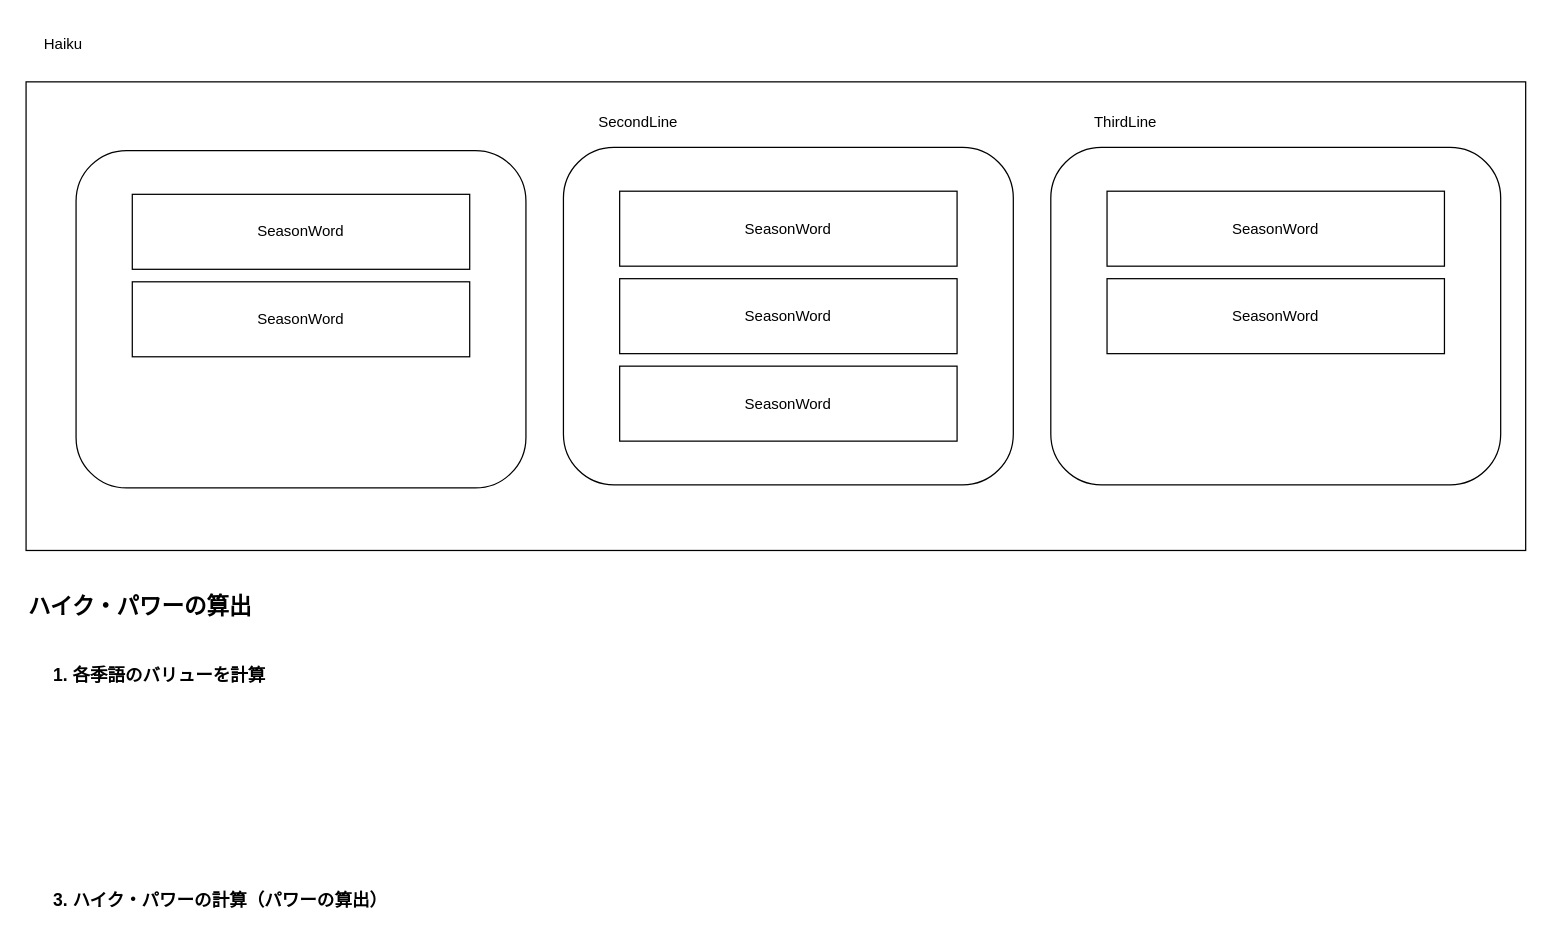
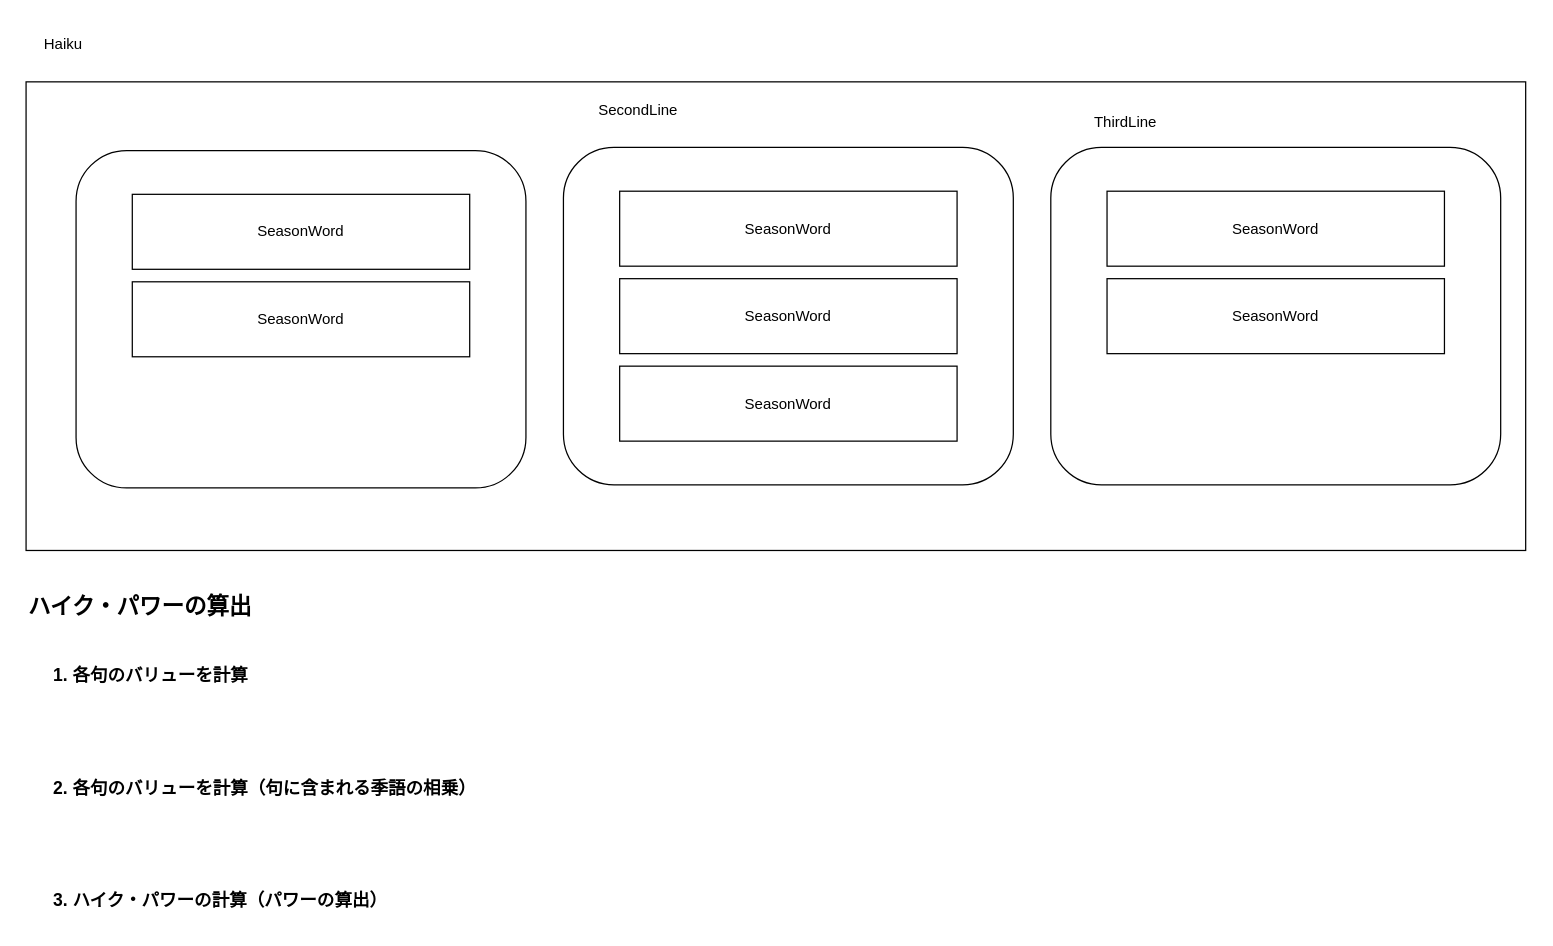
(638, 123) -> (638, 110)
(144, 676) -> (137, 676)
none -> (344, 788)
